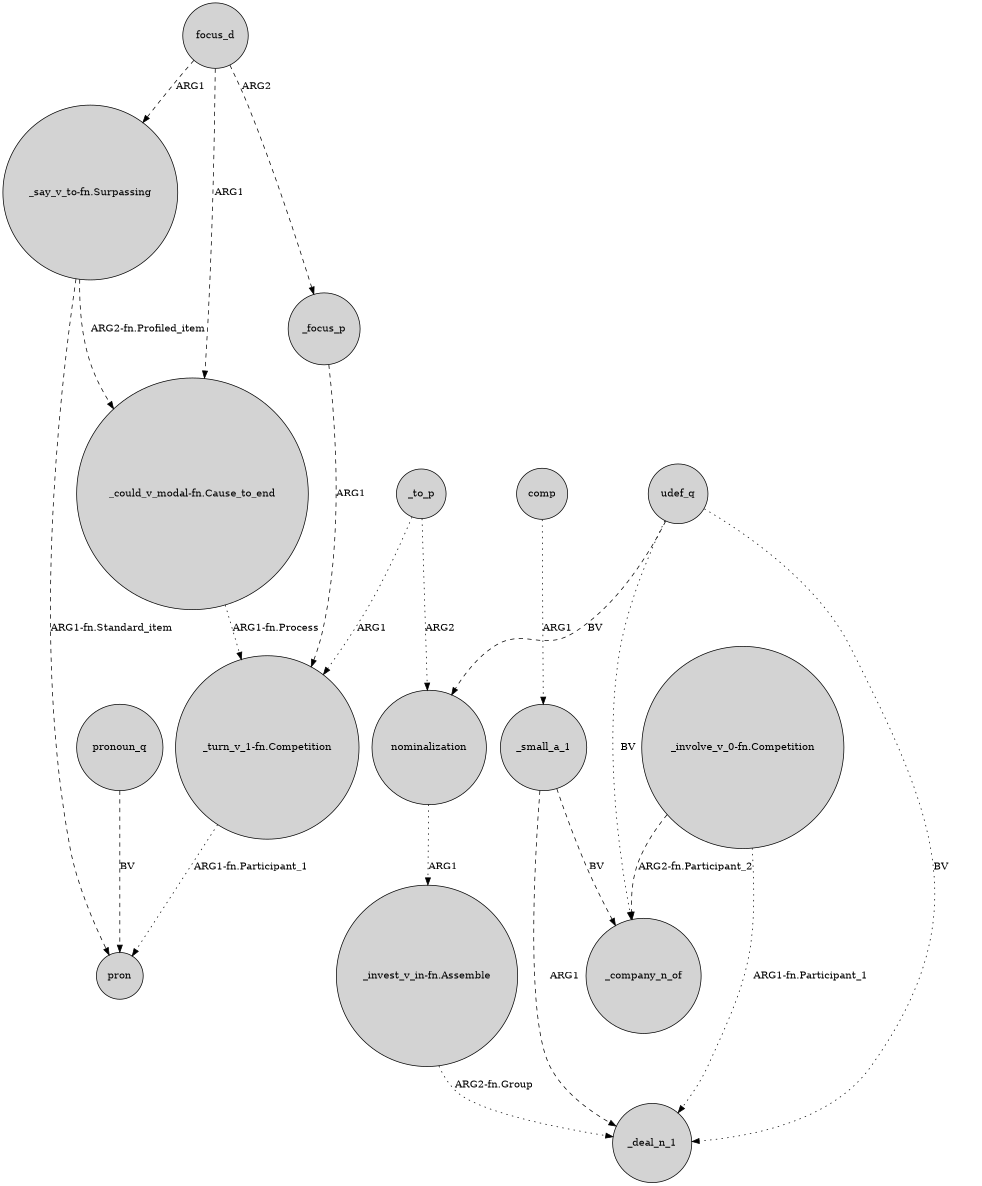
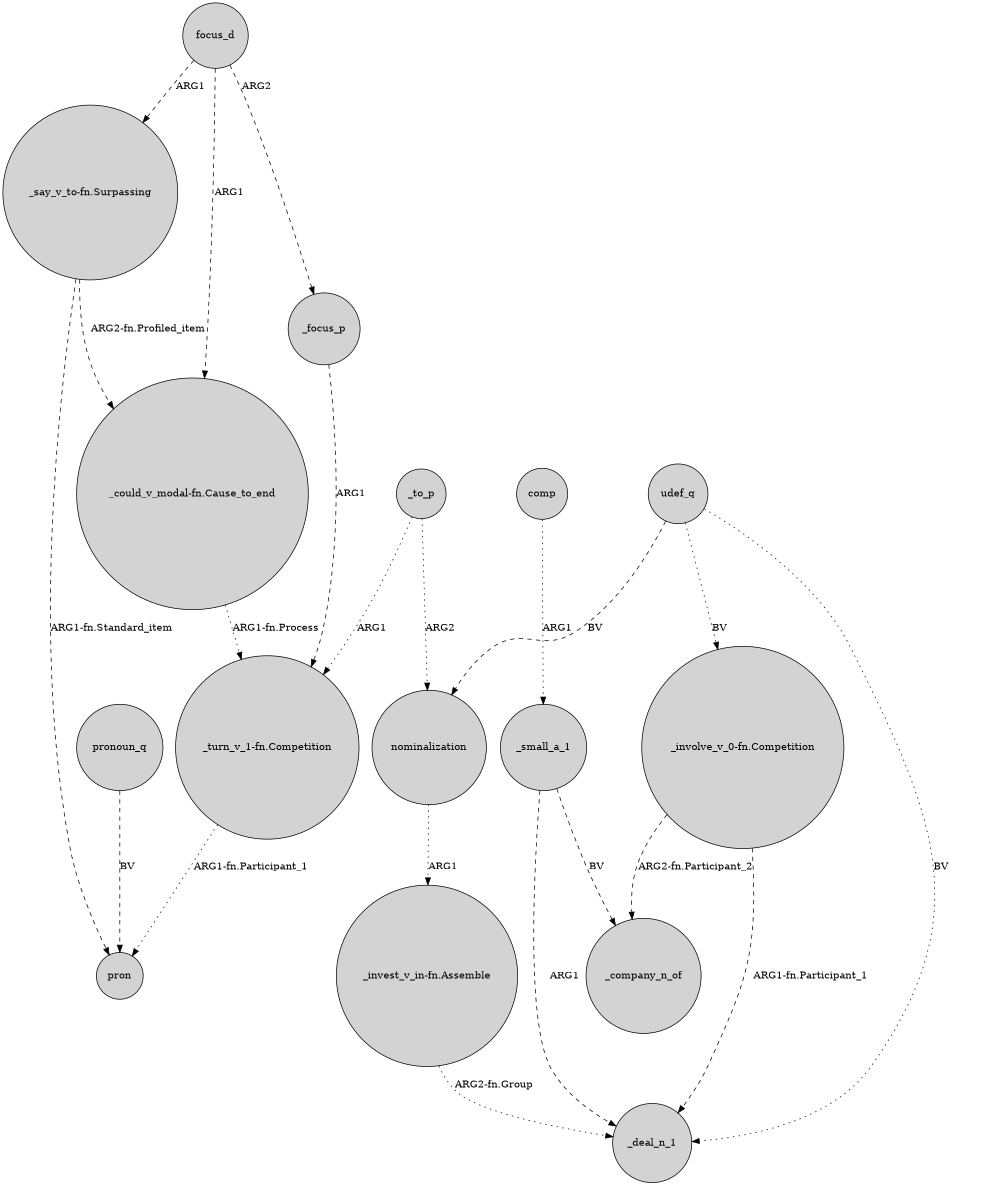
(614, 713) -> (701, 583)
(742, 984) -> (742, 984)
